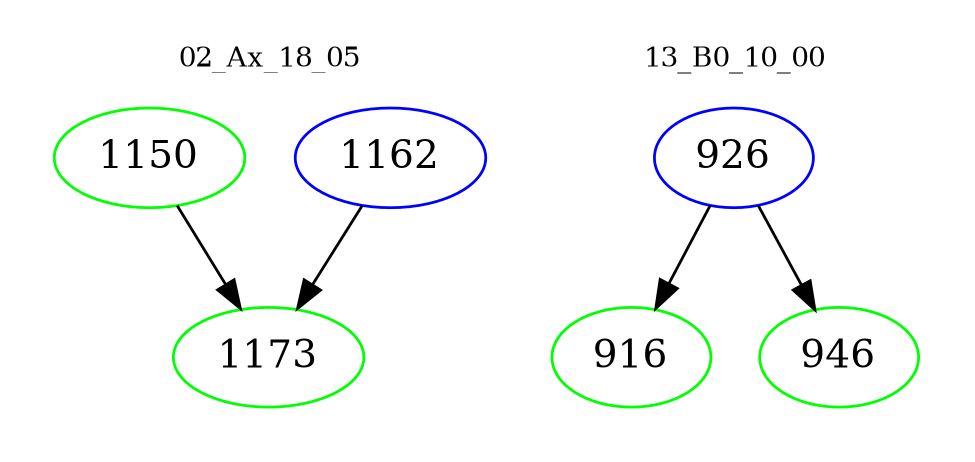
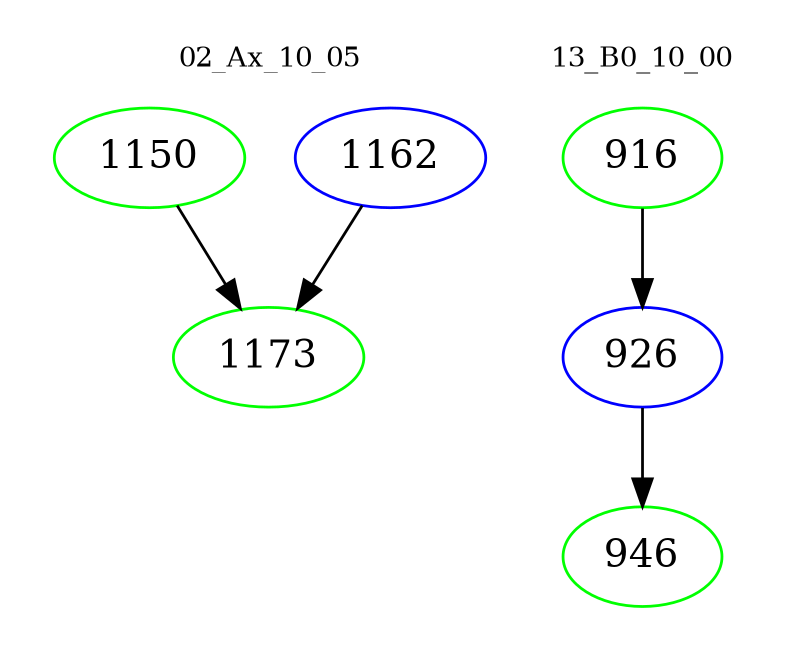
(270, 60) -> (270, 60)
(690, 245) -> (643, 244)
